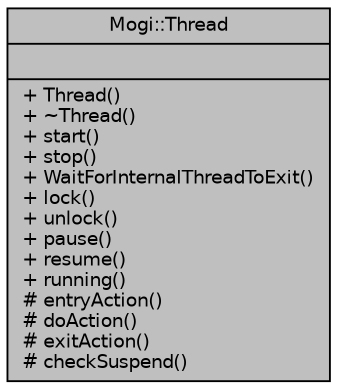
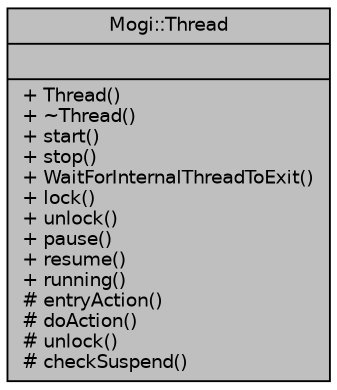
(87, 342) -> (71, 342)
